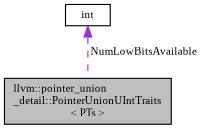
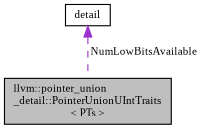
(88, 15) -> (88, 15)
